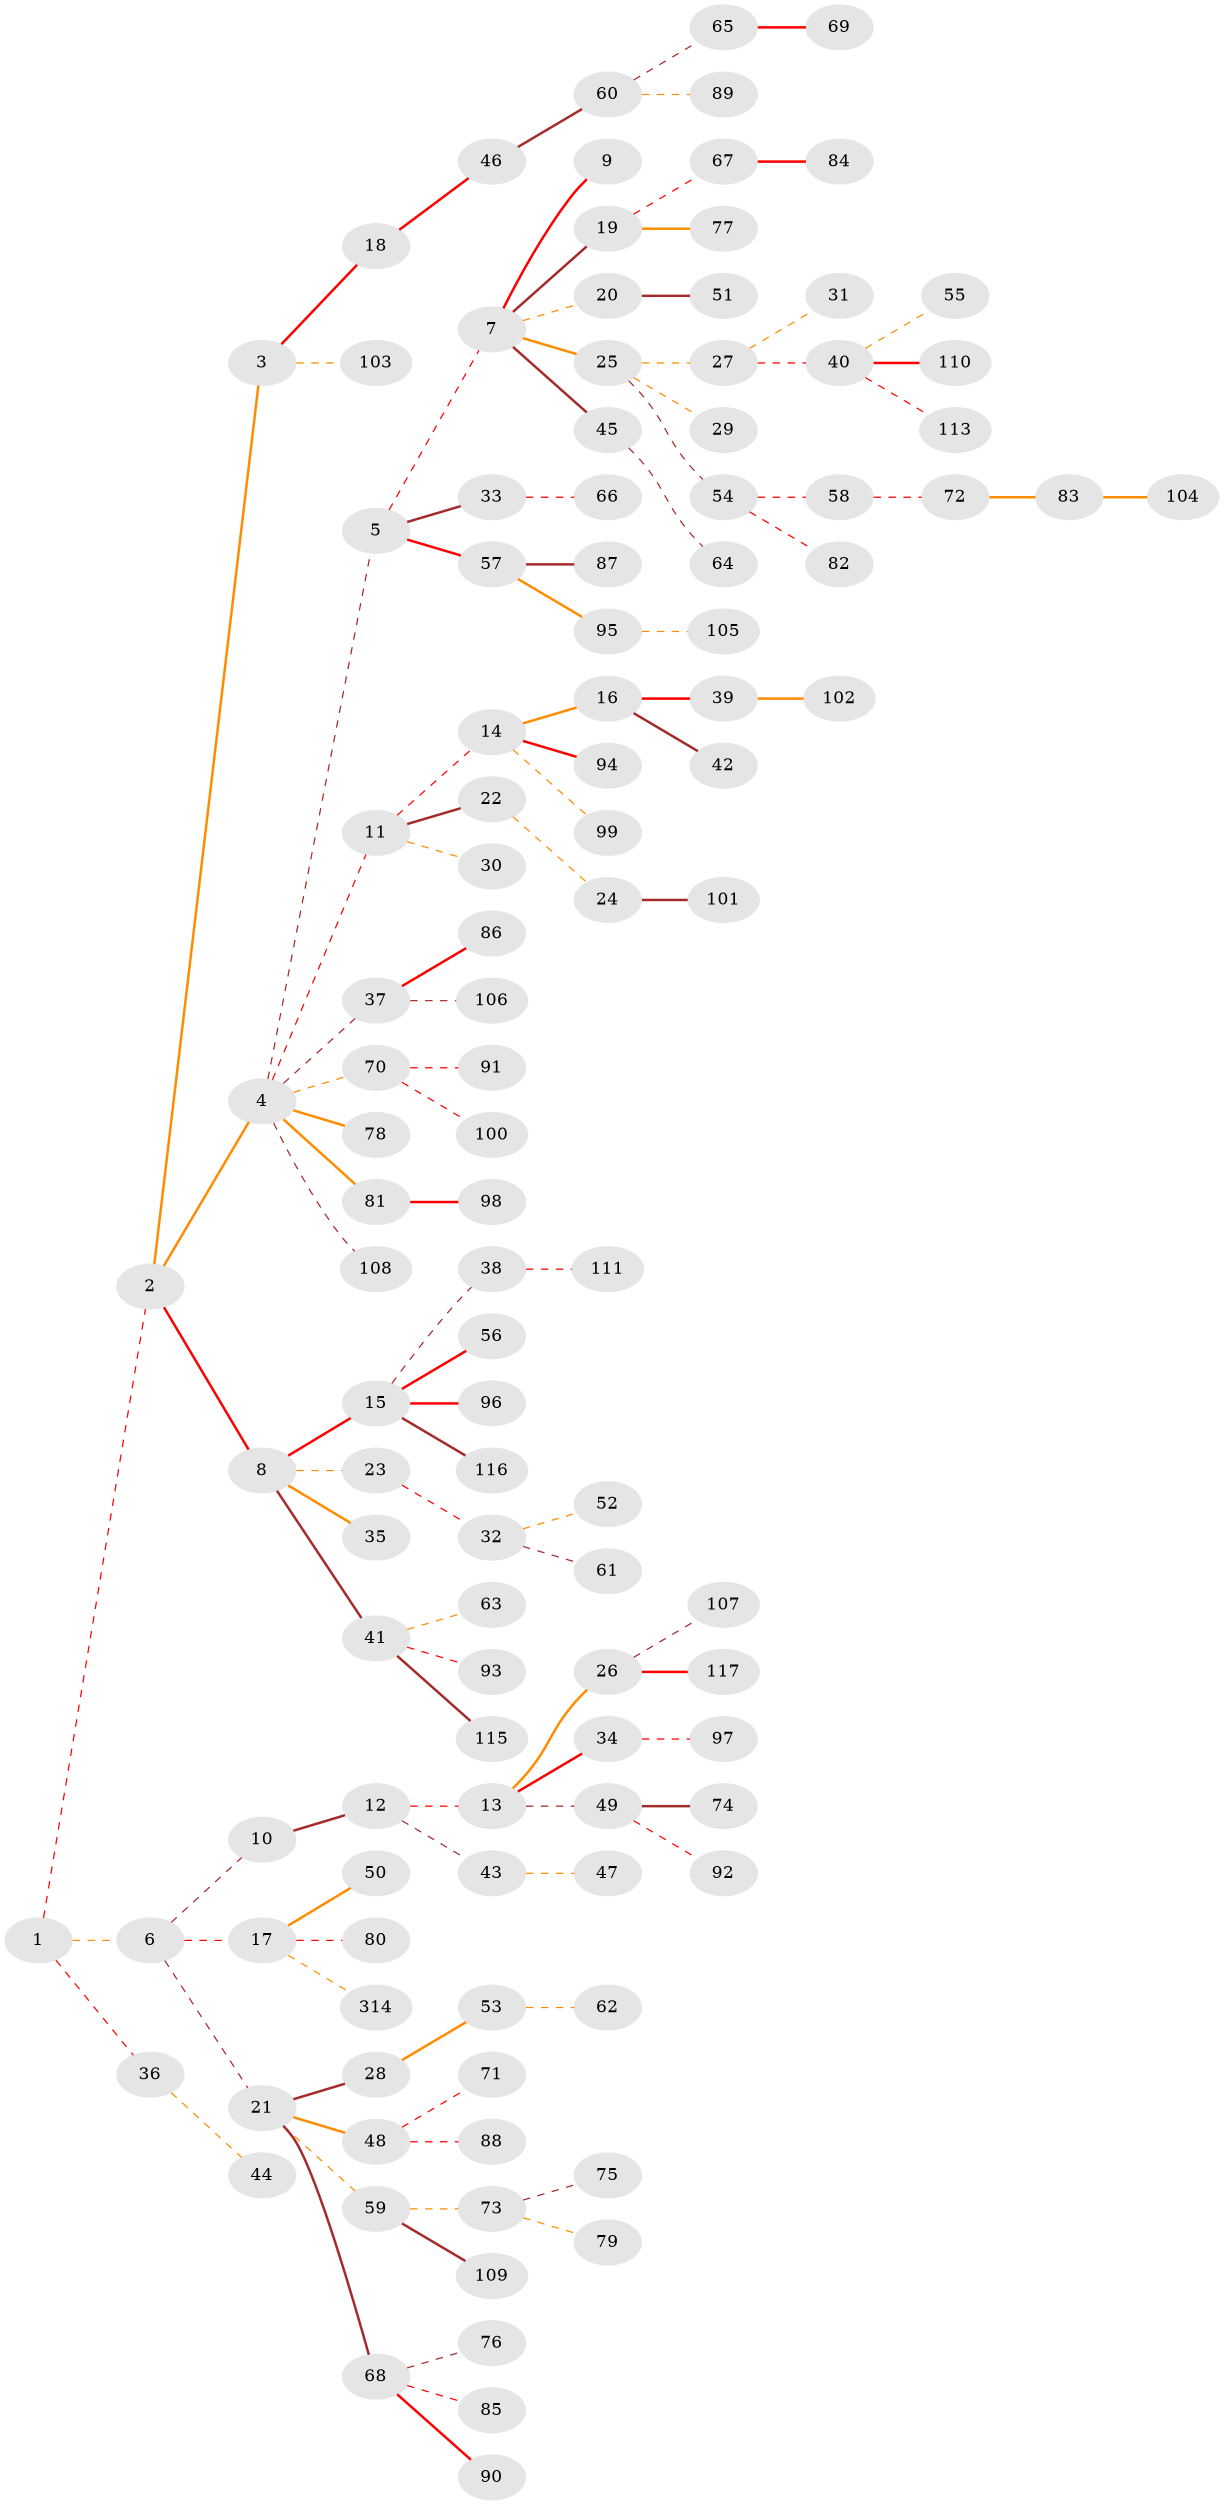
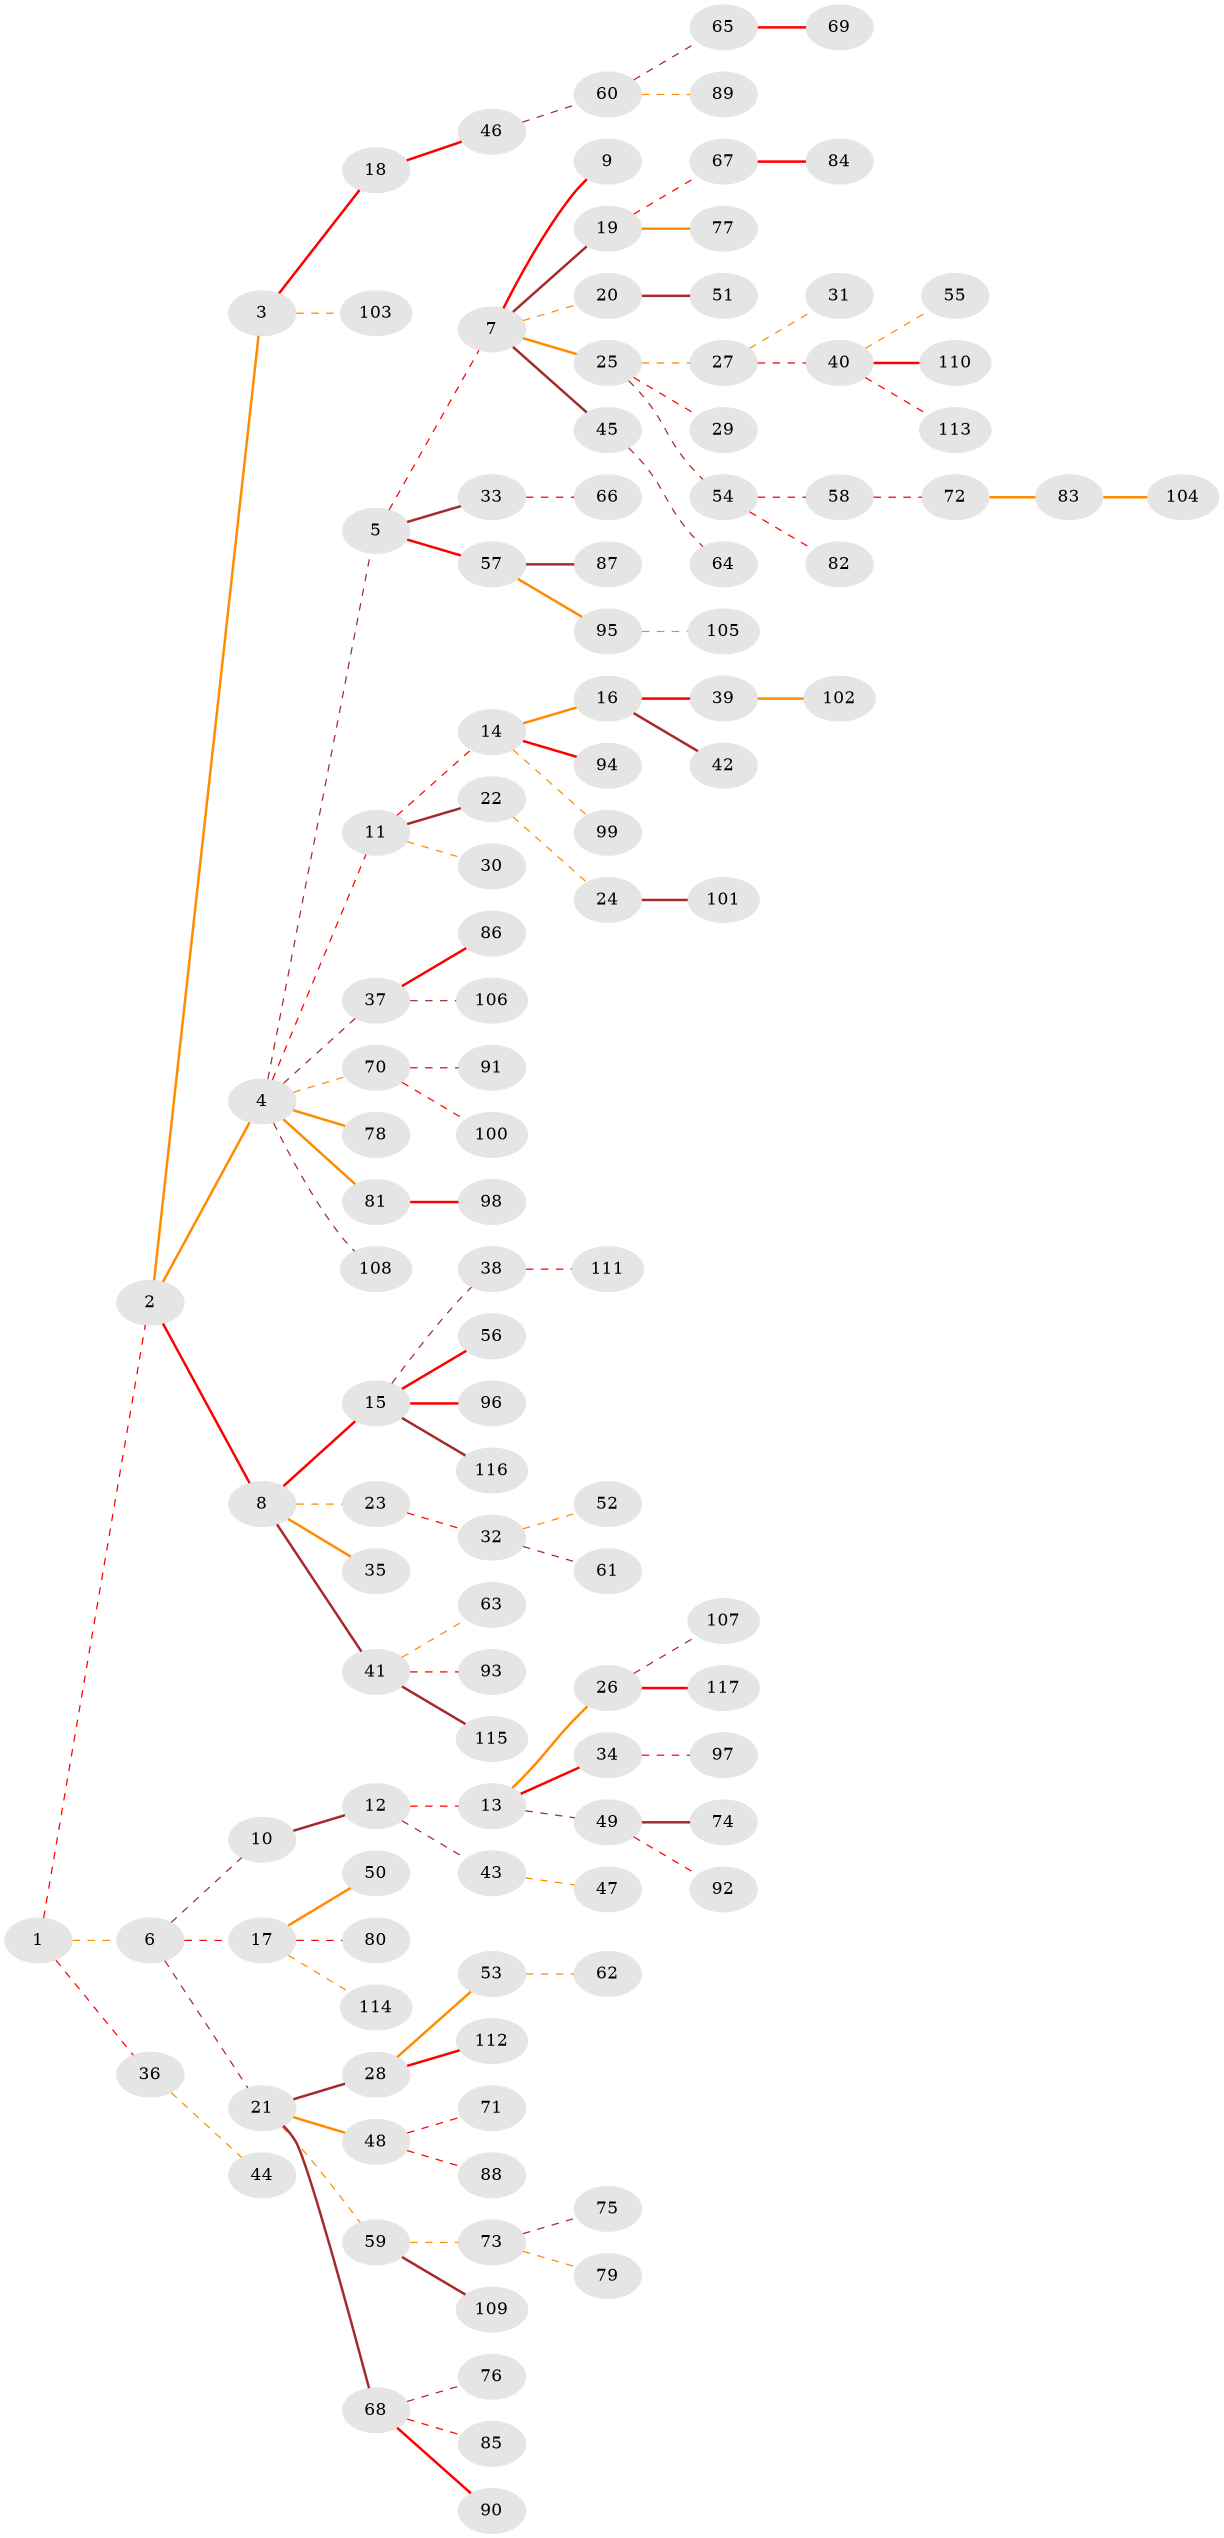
(550, 128) -> (550, 113)
(666, 397) -> (666, 397)
(376, 2008) -> (376, 2008)
none -> (492, 2041)
